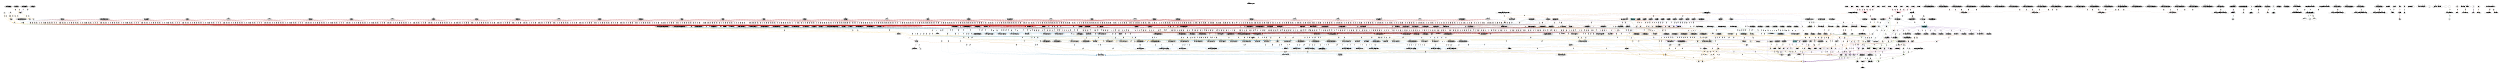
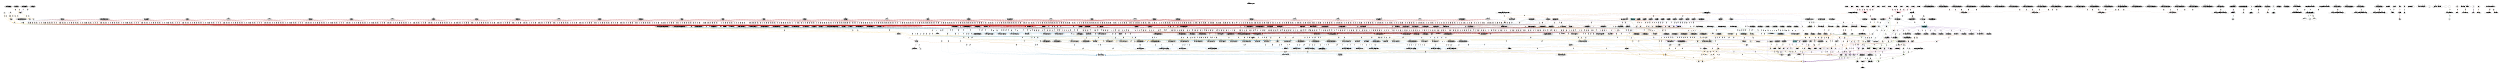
(778, 20) -> (373, 25)
